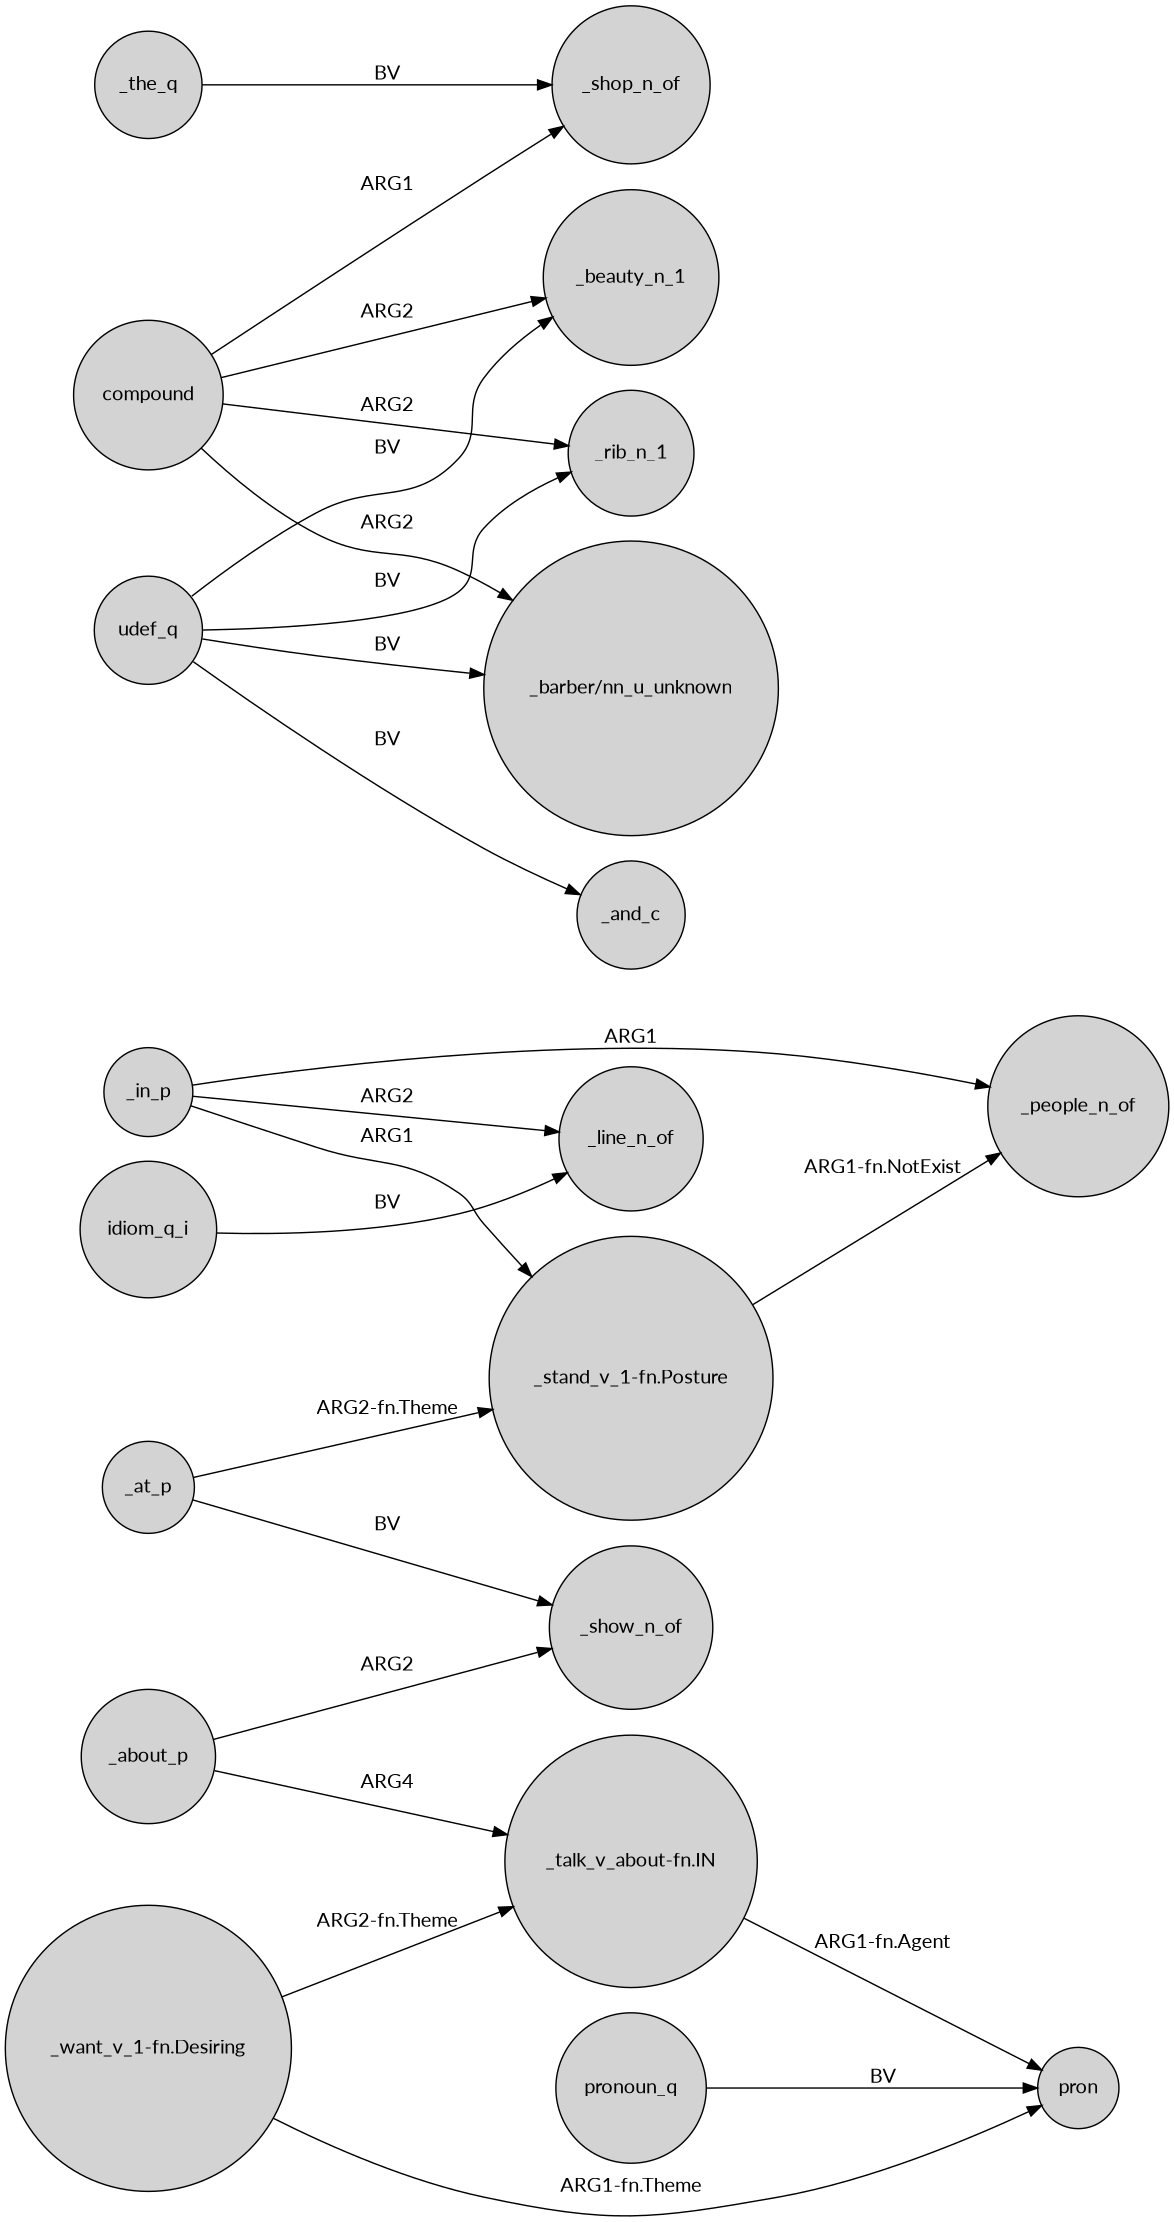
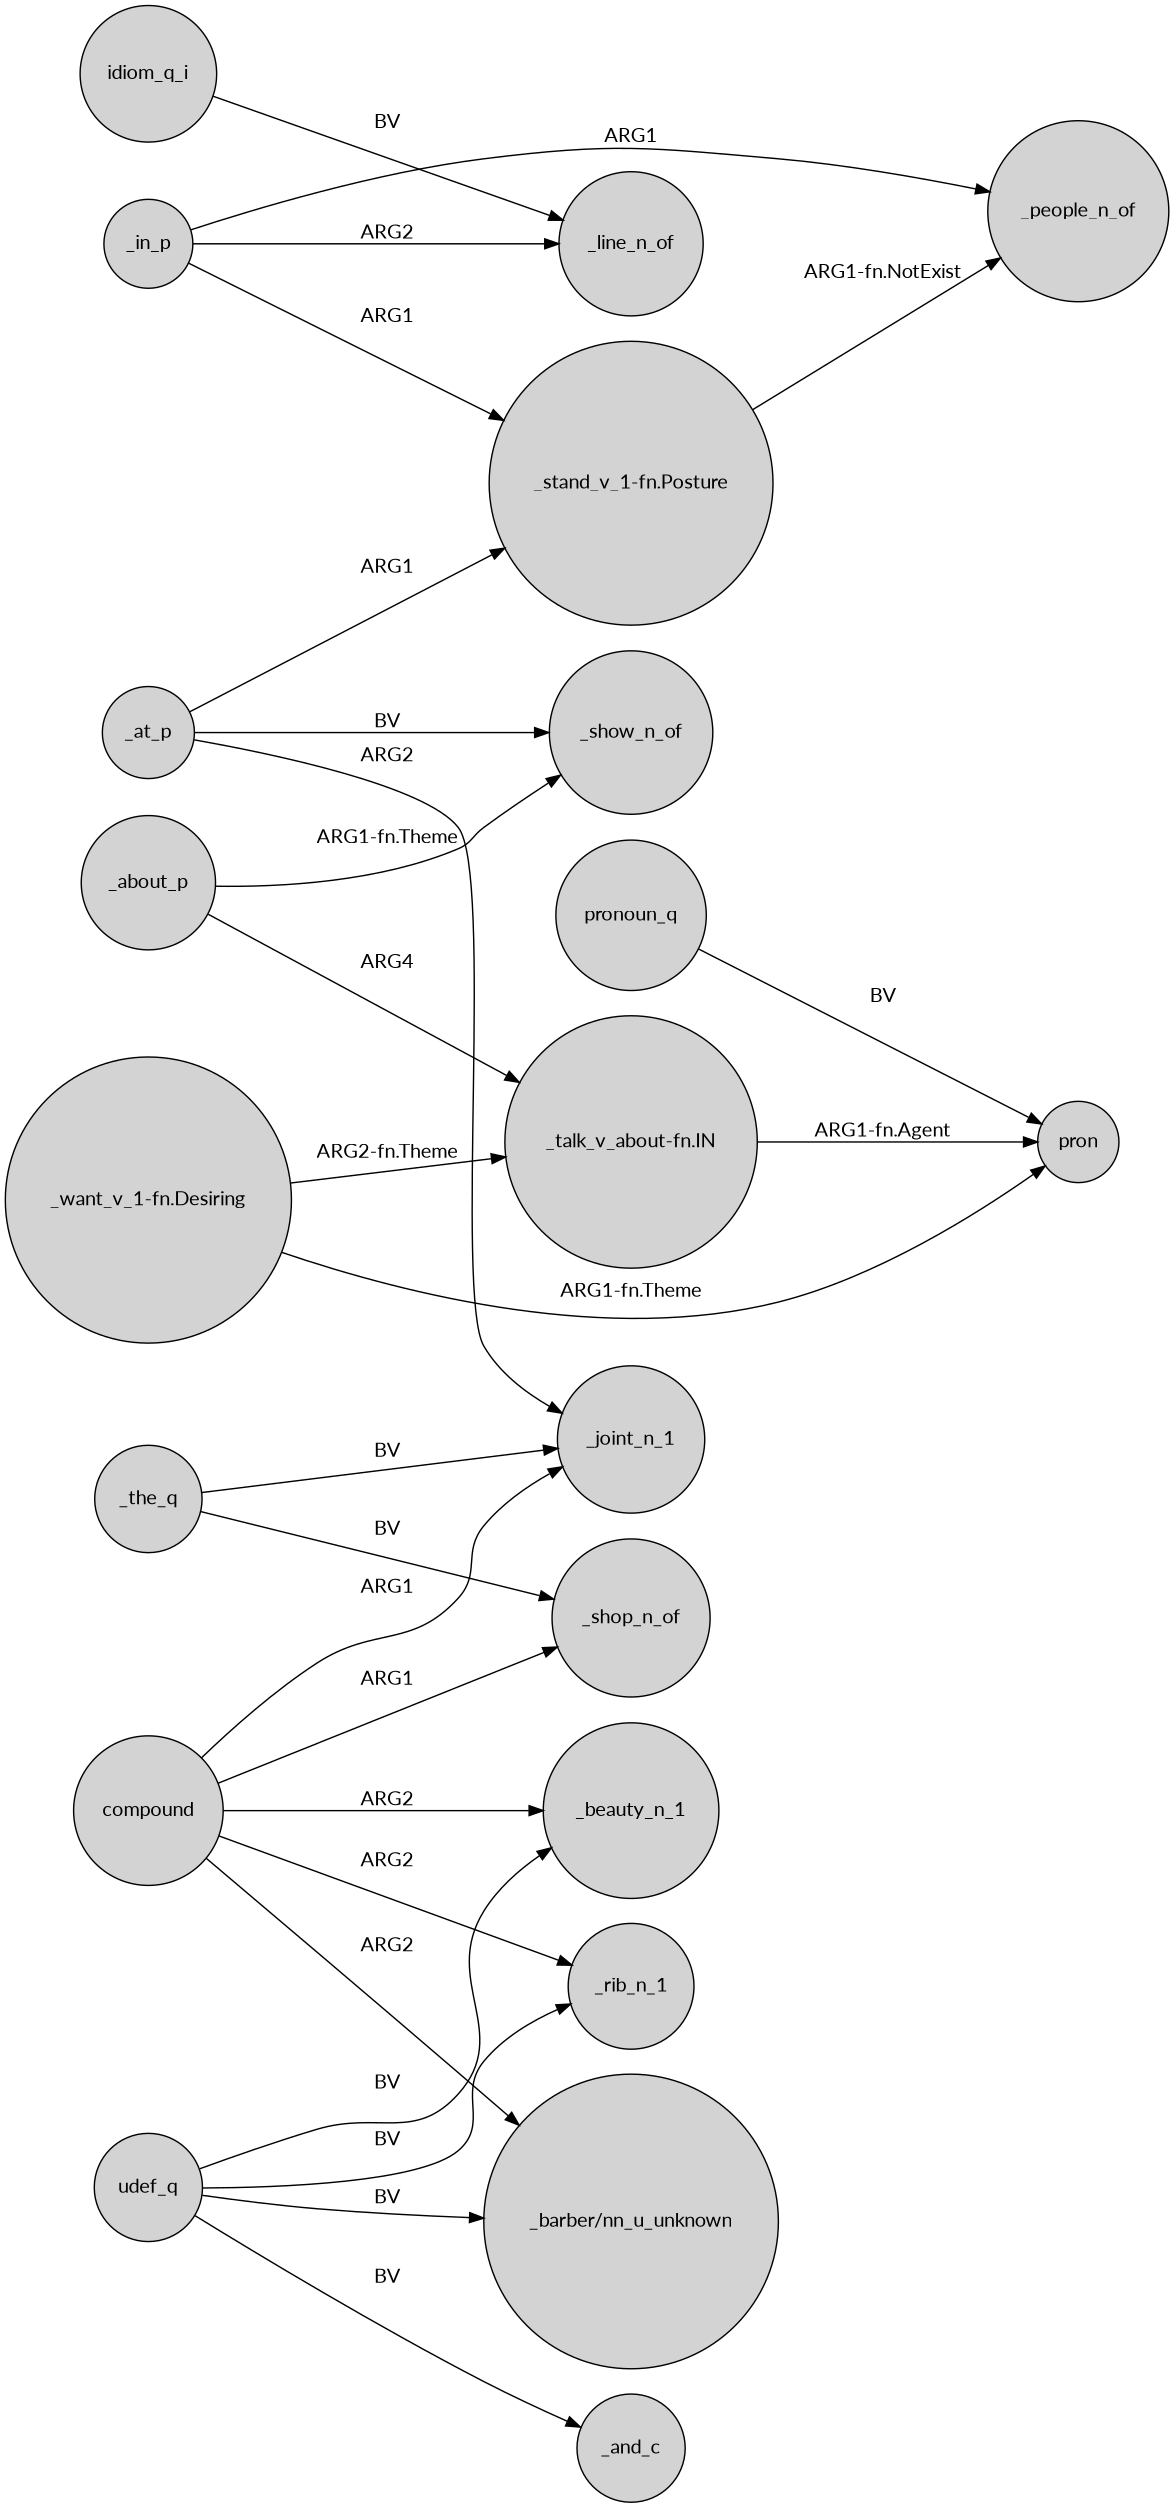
(387, 1409) -> (387, 568)
none -> (631, 1439)
(387, 1665) -> (387, 838)
